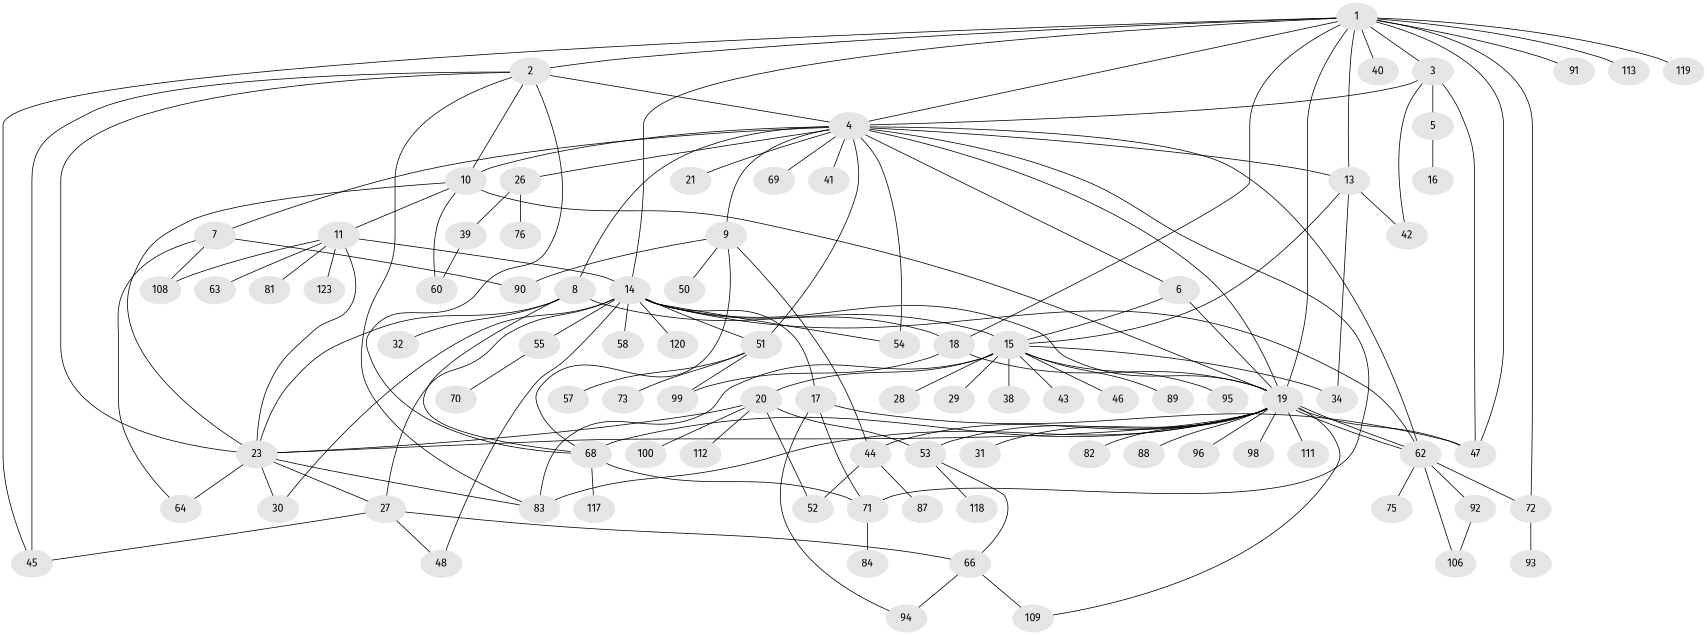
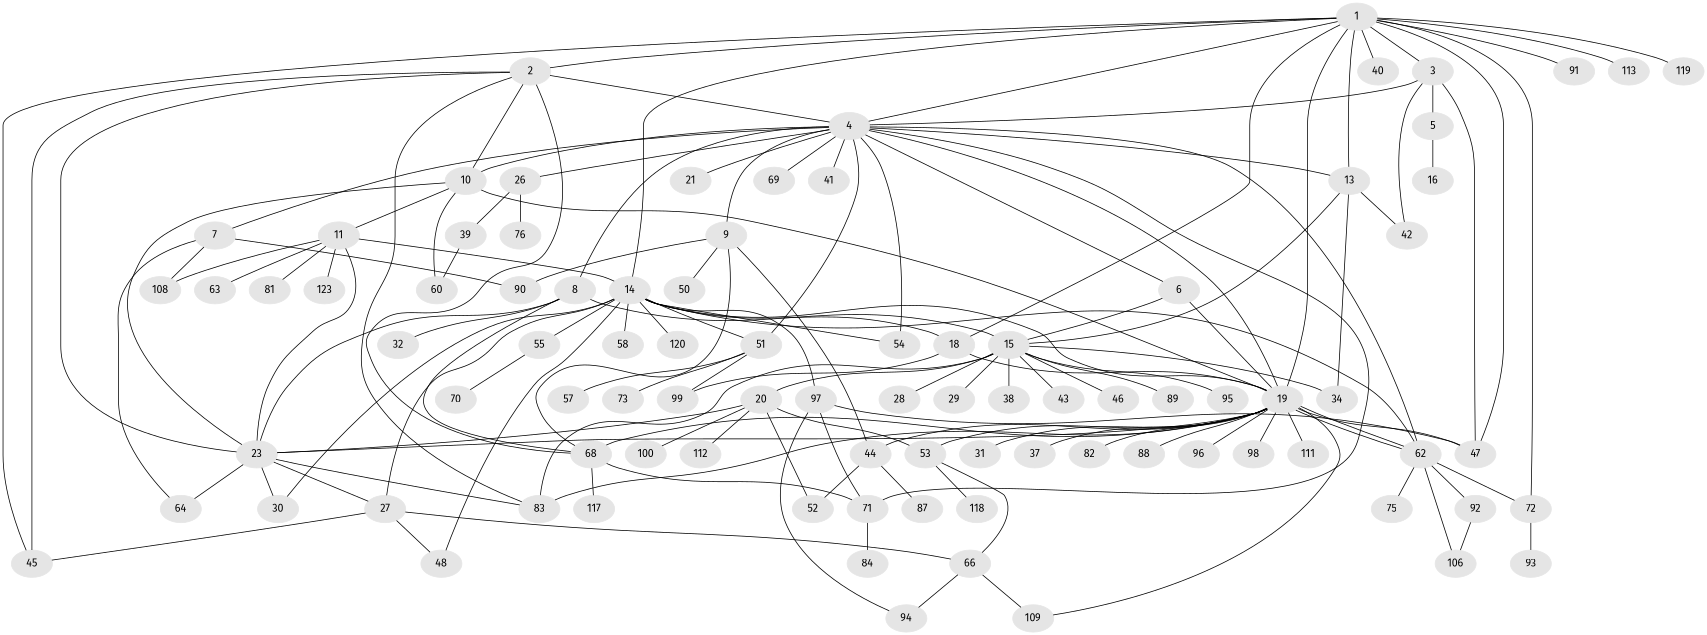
(816, 400) -> (816, 400)
none -> (1035, 454)
